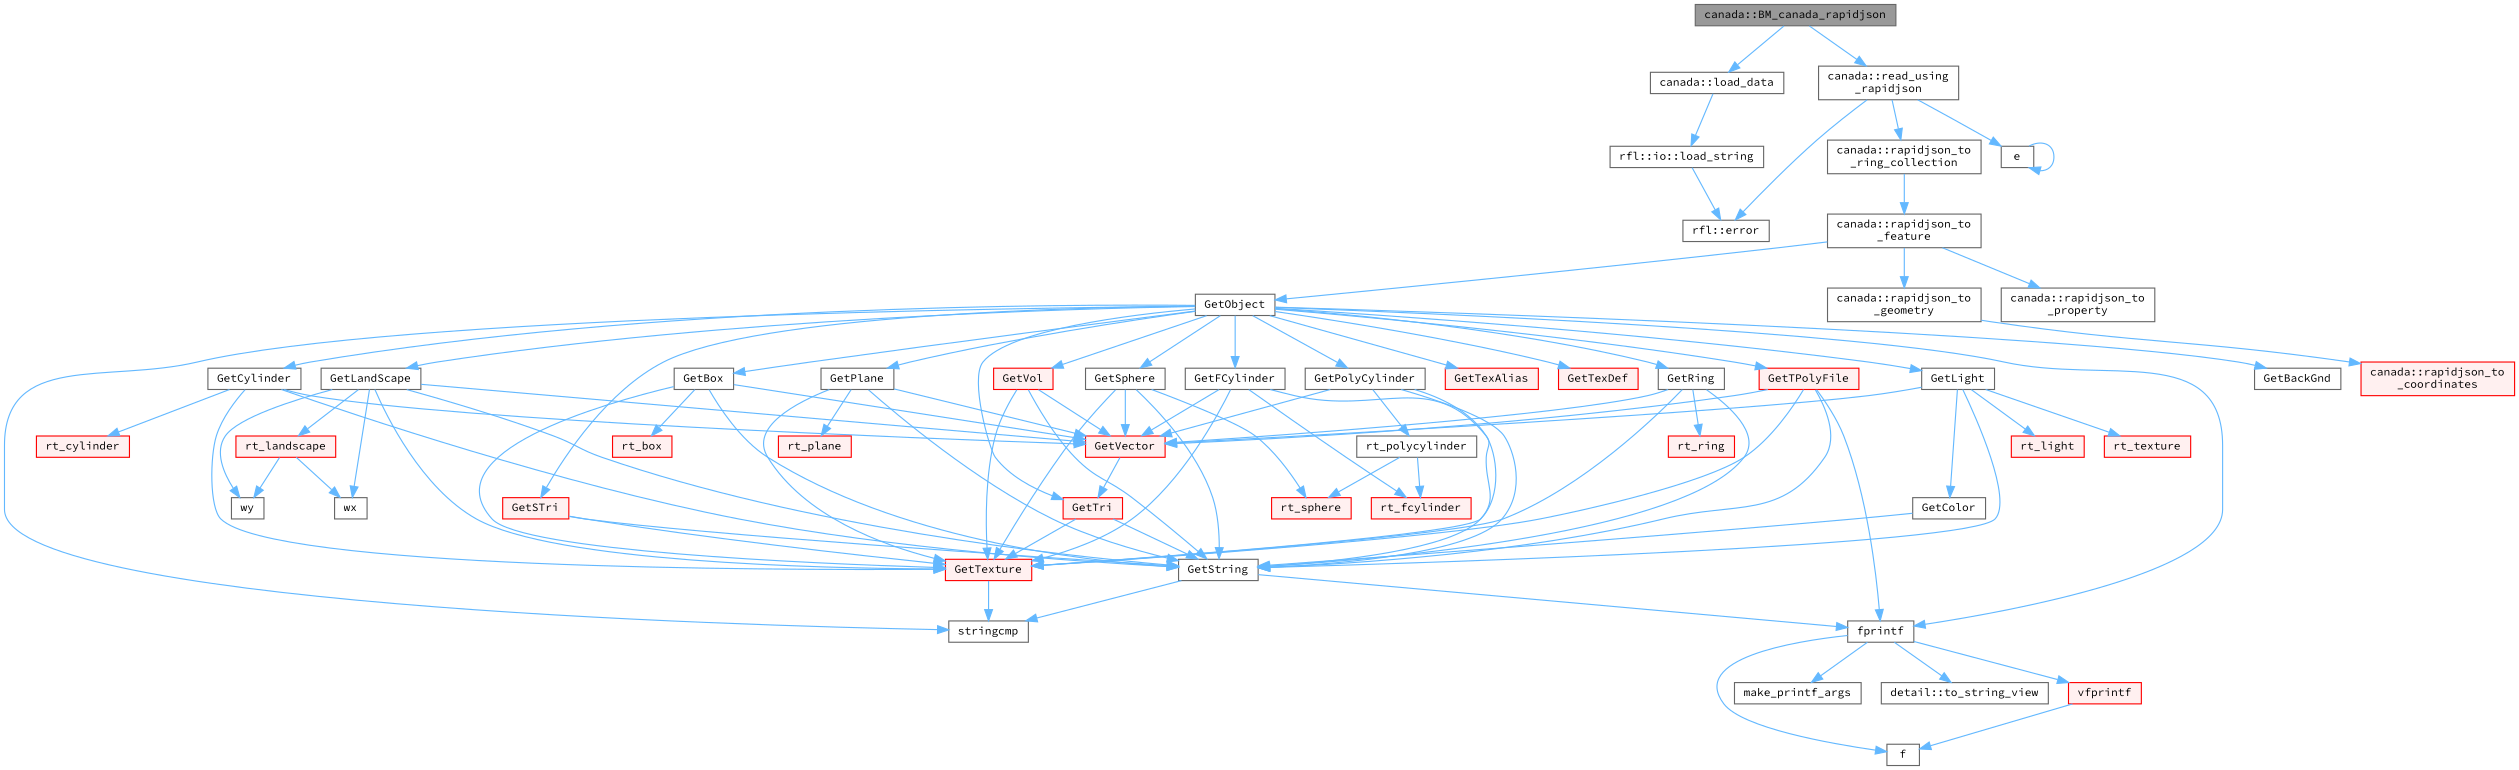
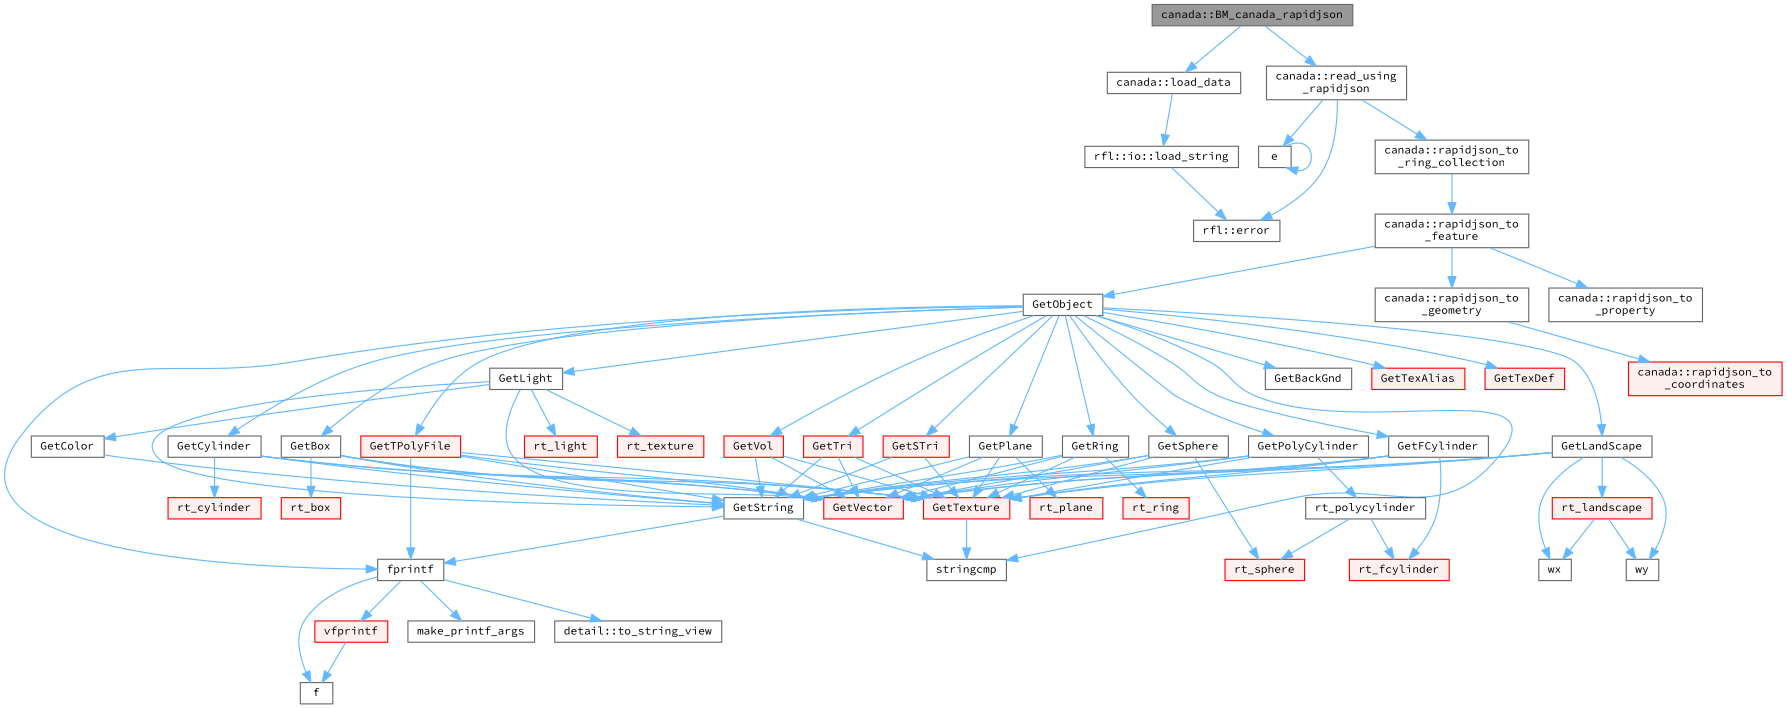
(1112, 473) -> (842, 465)
